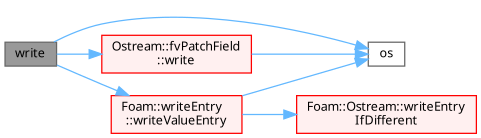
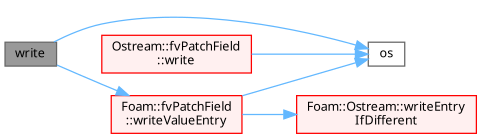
(73, 54) -> none
(177, 114) -> (177, 114)
